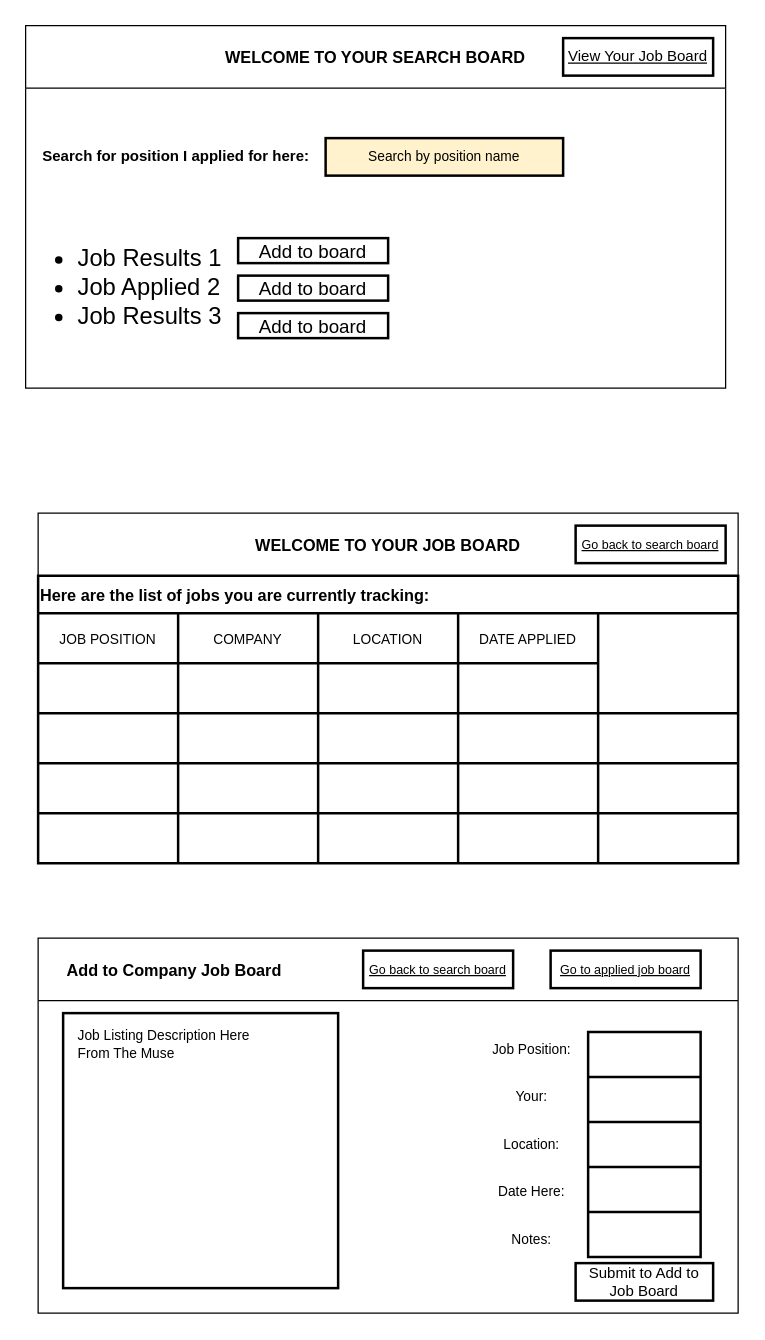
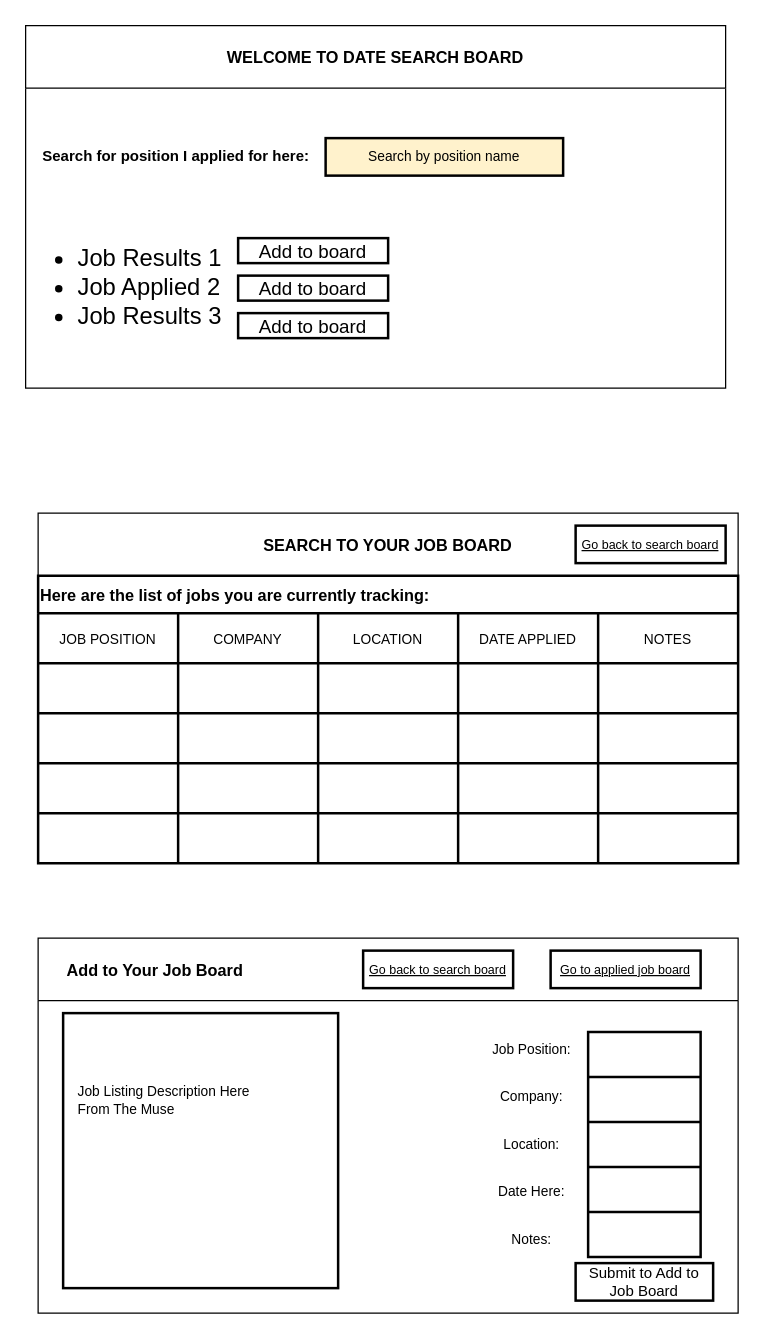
(638, 57) -> none
(375, 58) -> (375, 58)
(388, 545) -> (388, 545)
none -> (668, 638)
(141, 970) -> (127, 970)
(169, 1044) -> (169, 1101)
(532, 1097) -> (532, 1097)
